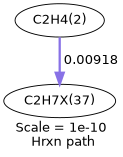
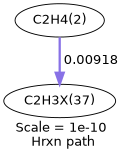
(60, 101) -> (60, 101)
